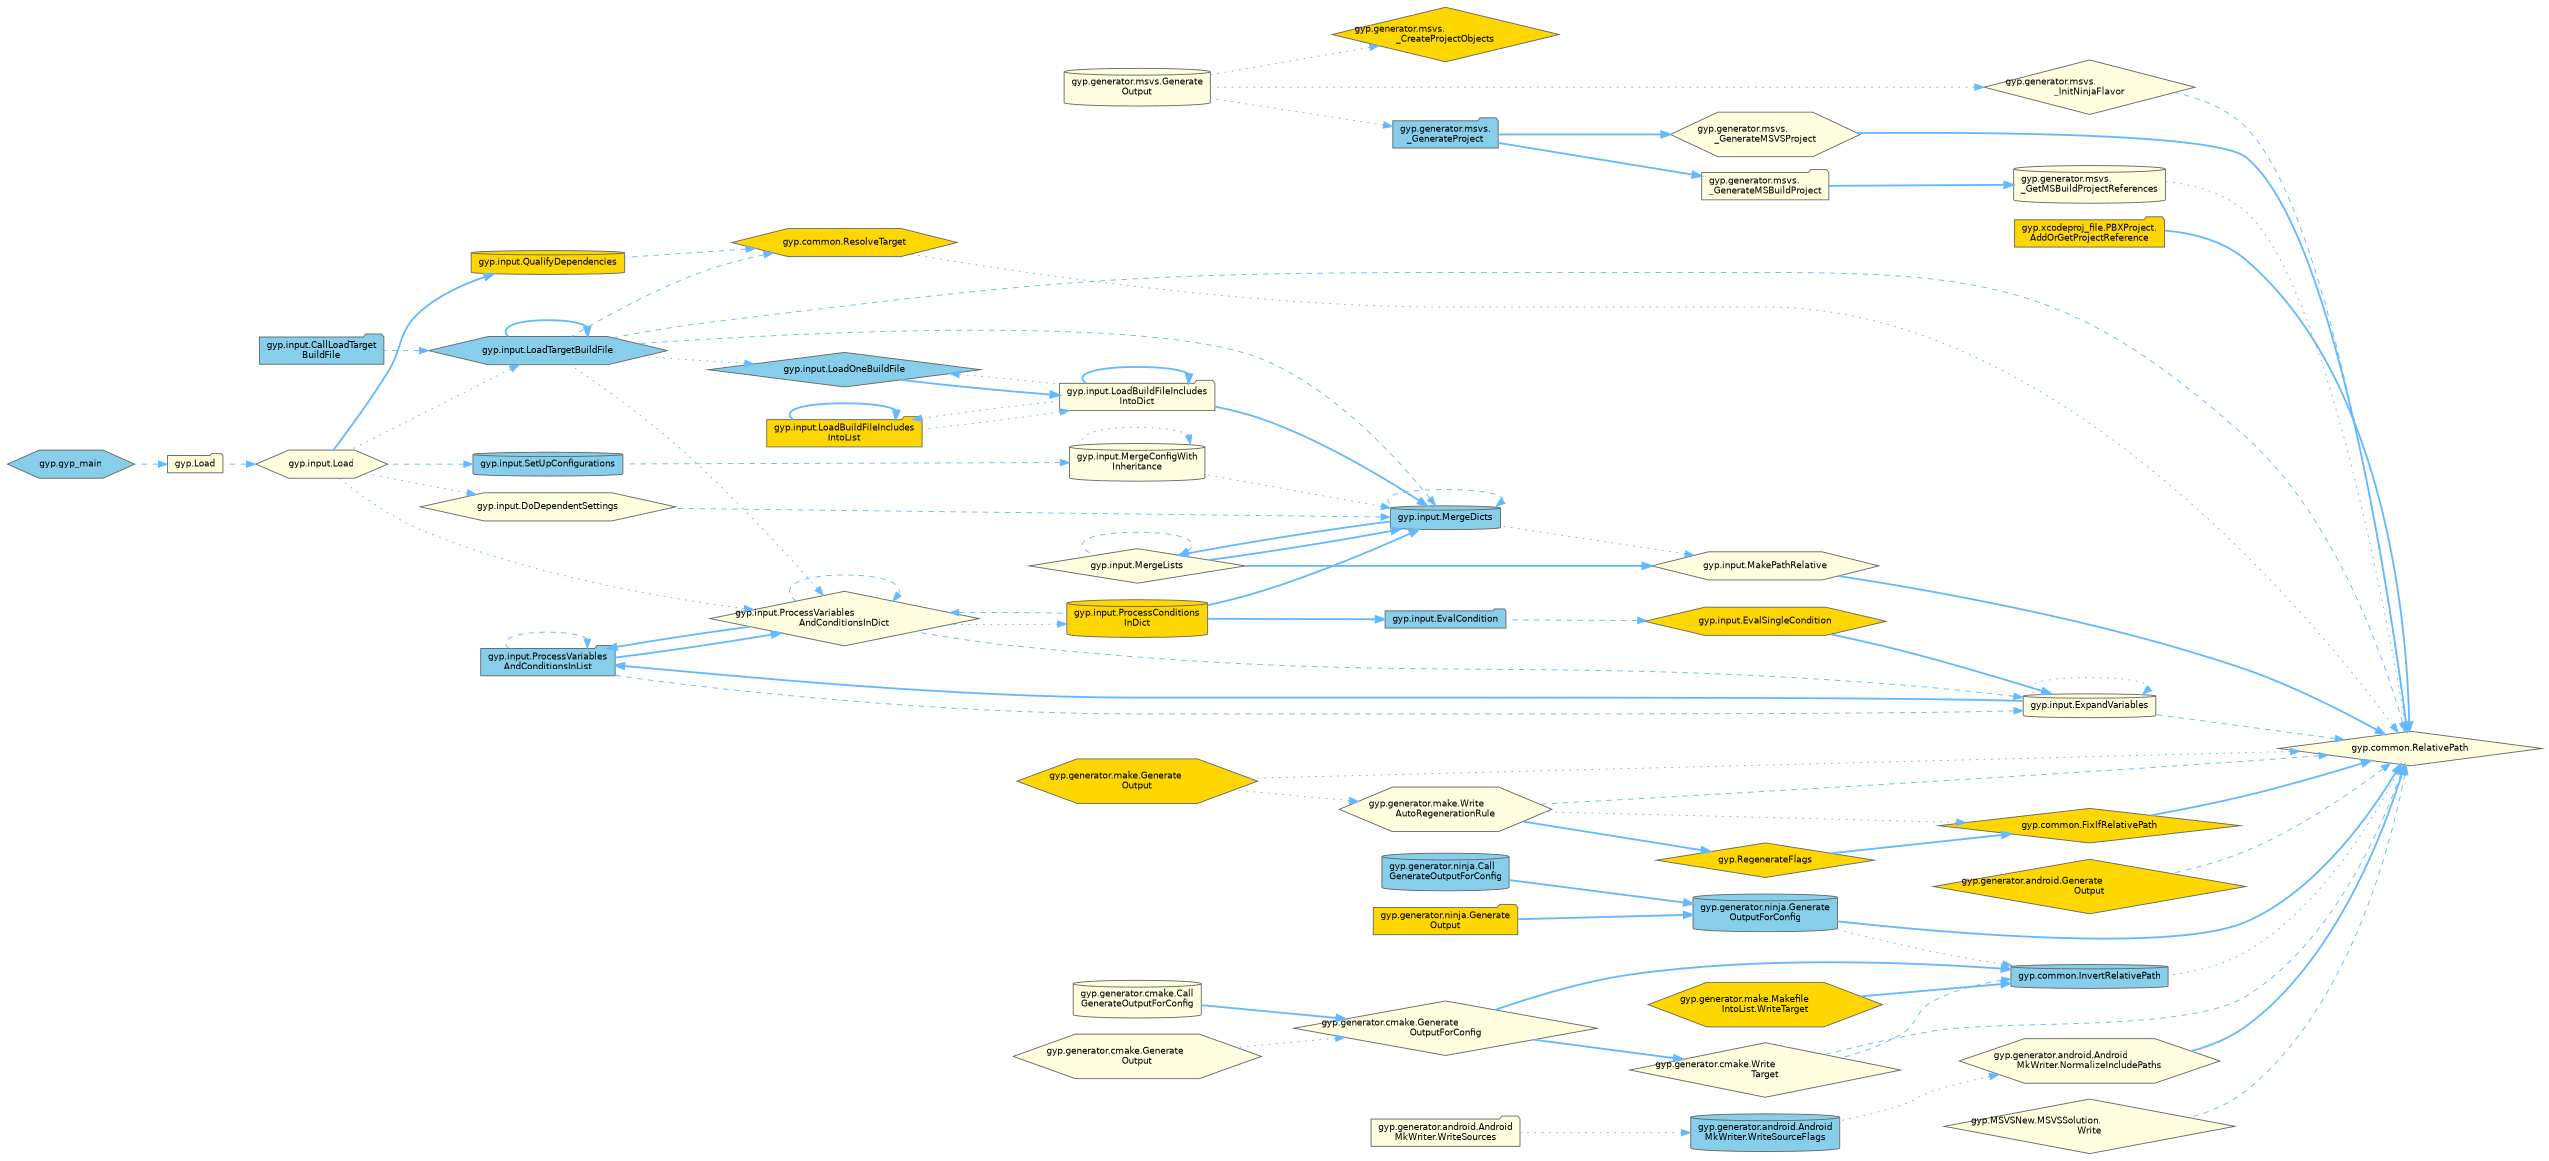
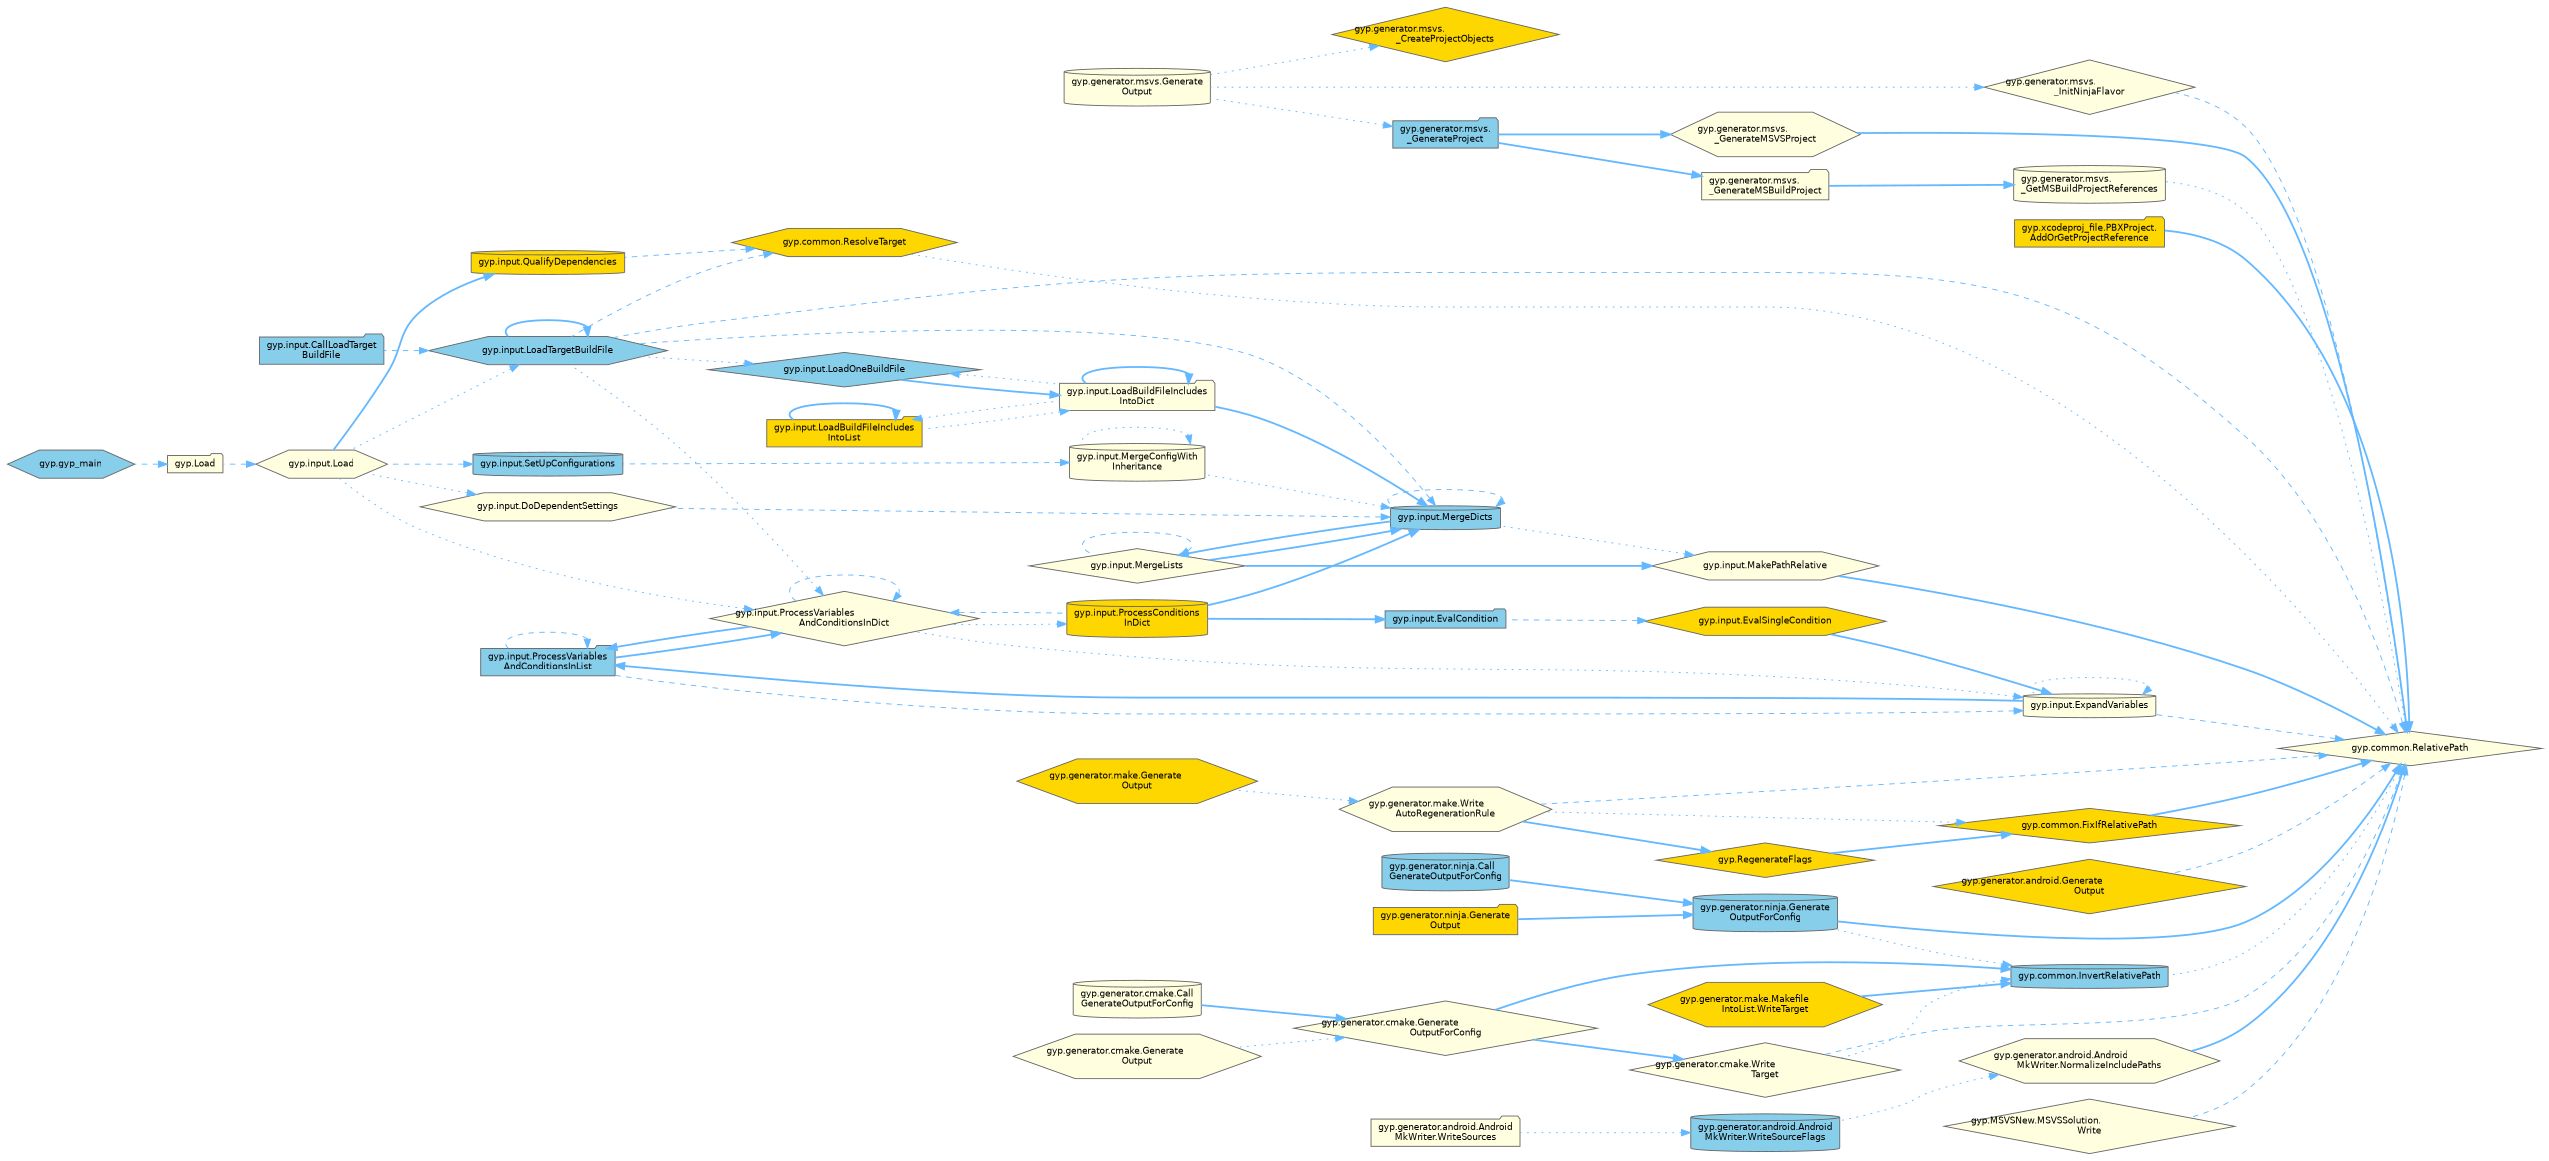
(1464, 669) -> (1464, 669)
(1770, 765) -> none
(1919, 1014) -> (1919, 1014)
